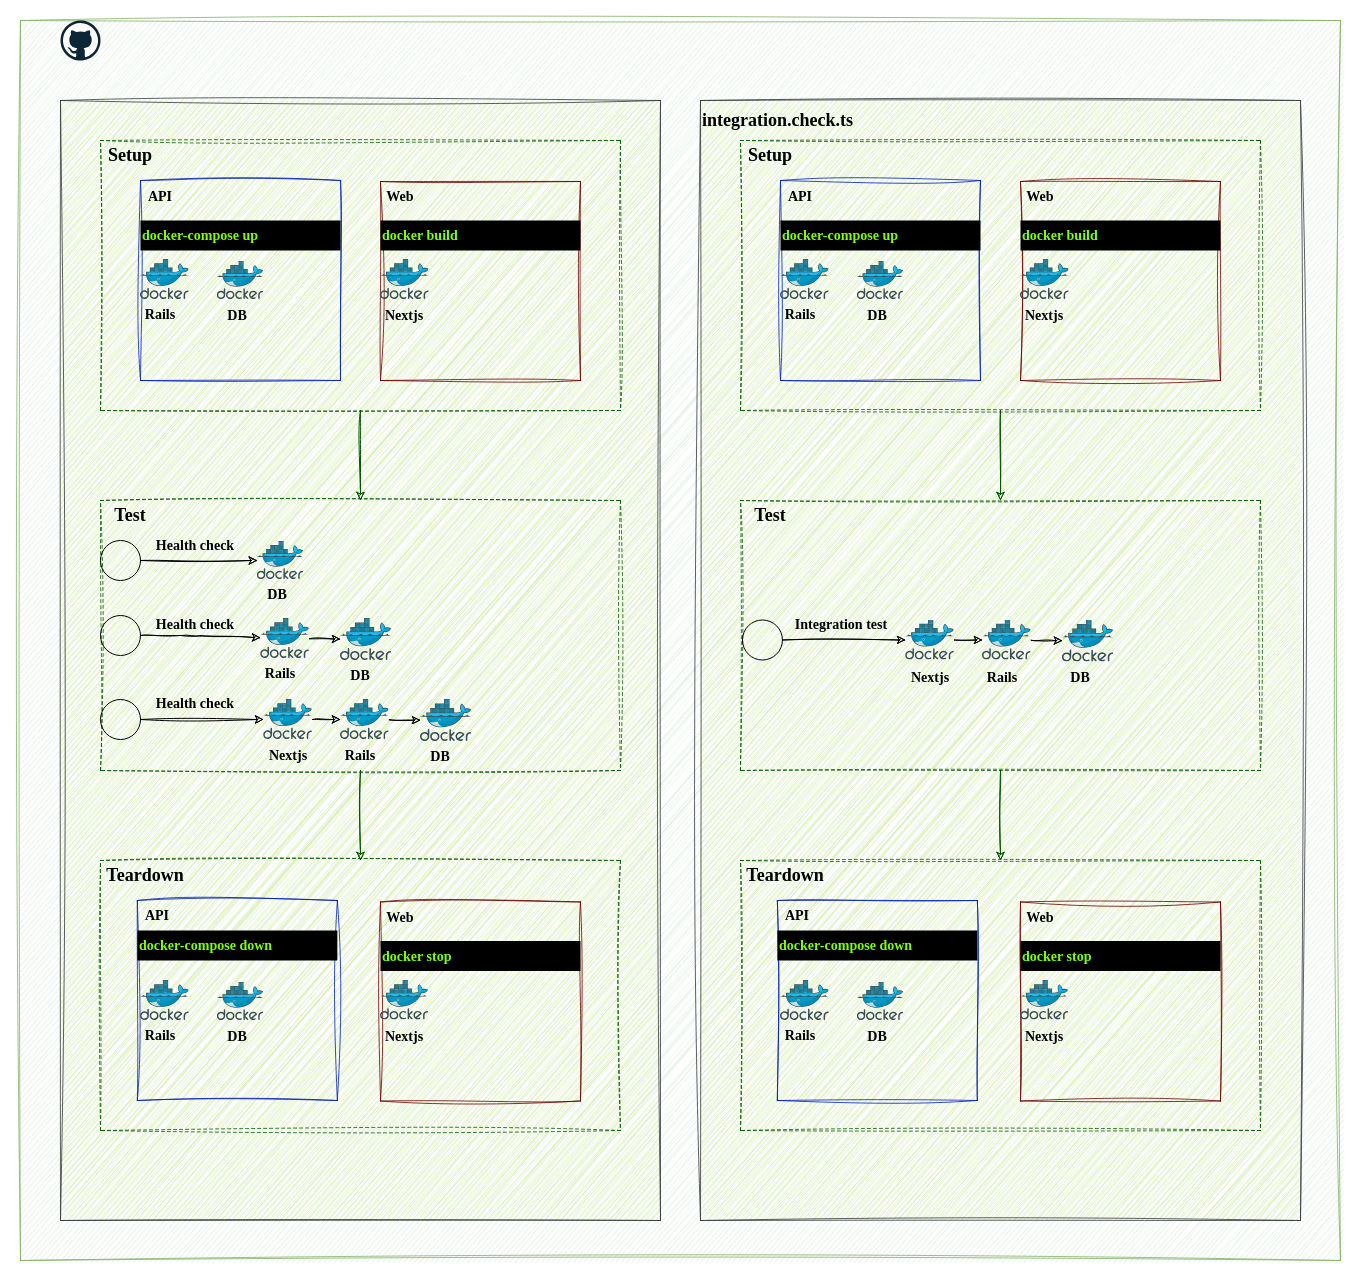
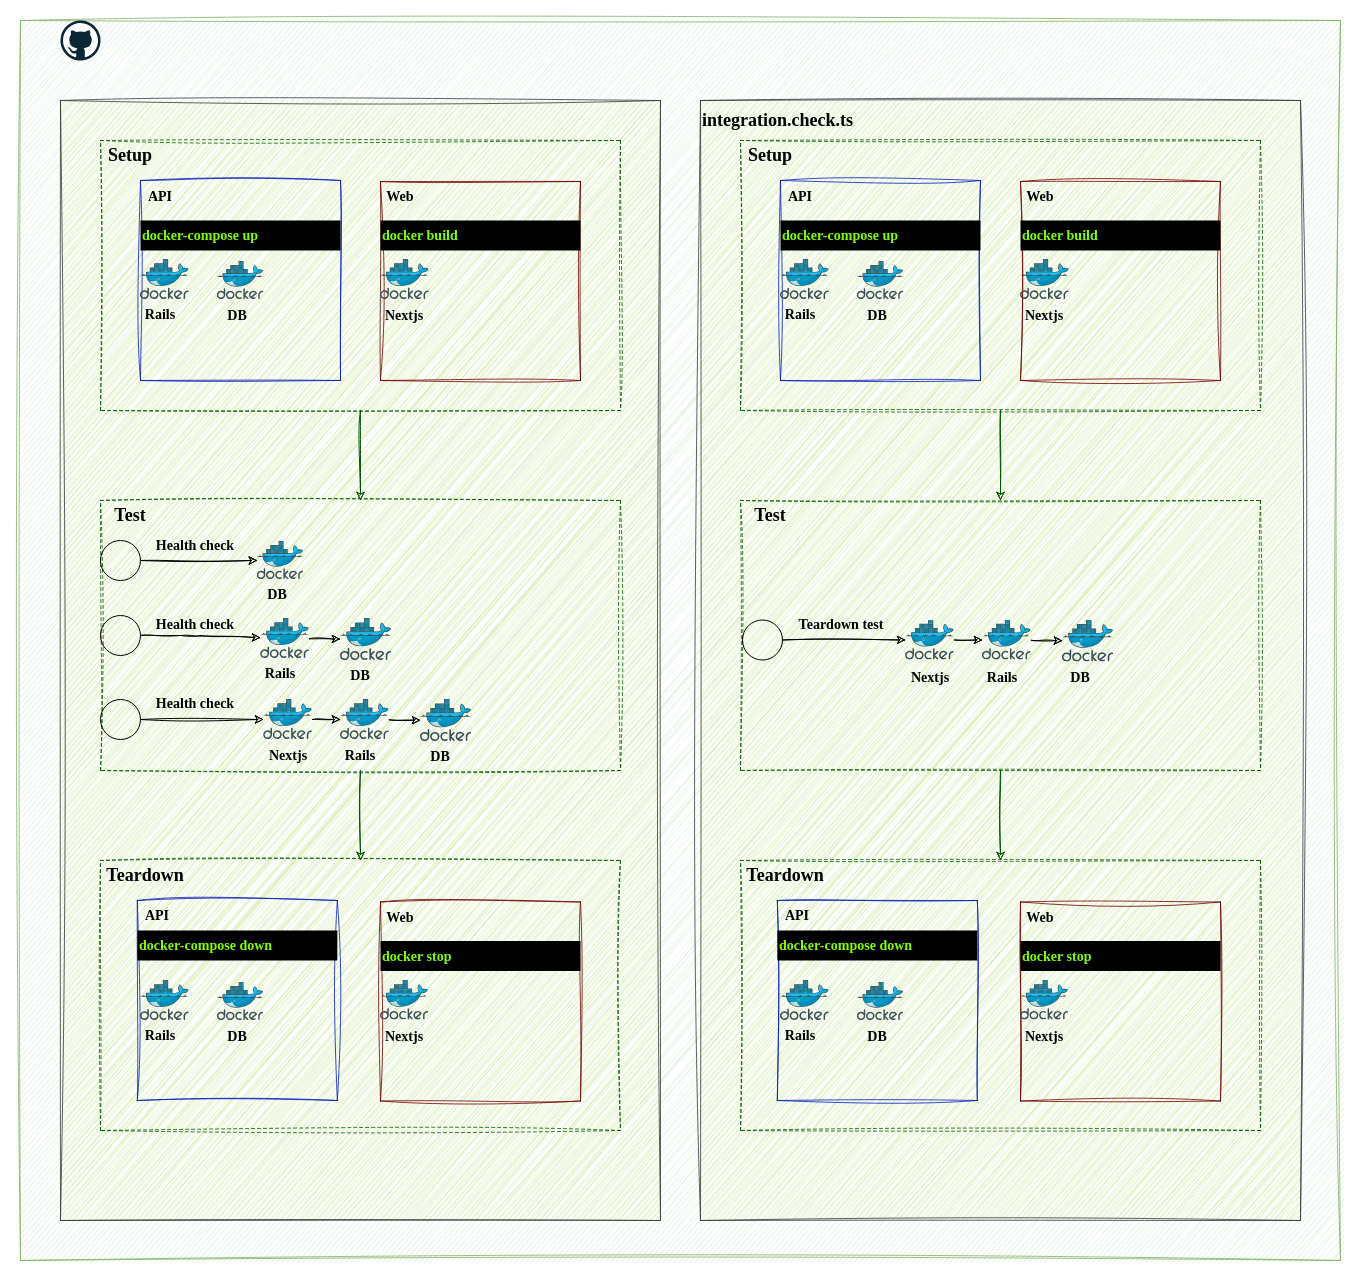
(842, 625) -> (842, 625)
